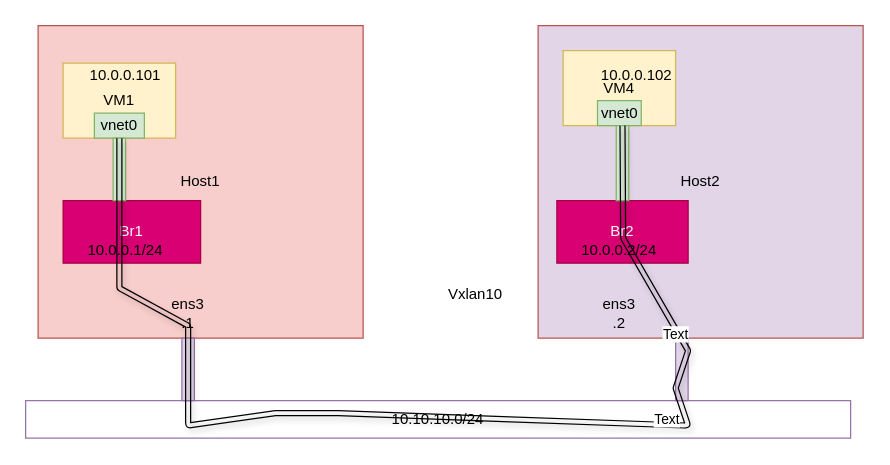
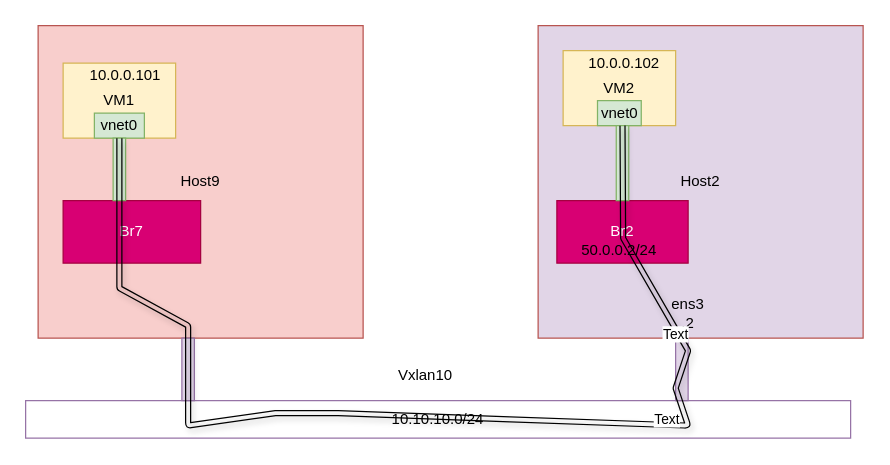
(636, 76) -> (624, 63)
(619, 88) -> (619, 88)
(201, 182) -> (201, 182)
(132, 232) -> (132, 232)
(126, 251) -> none
(619, 251) -> (619, 251)
(476, 294) -> (426, 376)
(188, 313) -> none
(619, 313) -> (688, 313)
